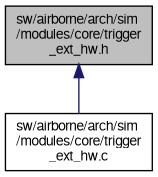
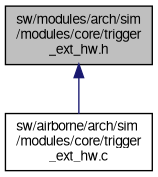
(79, 35) -> (79, 35)
